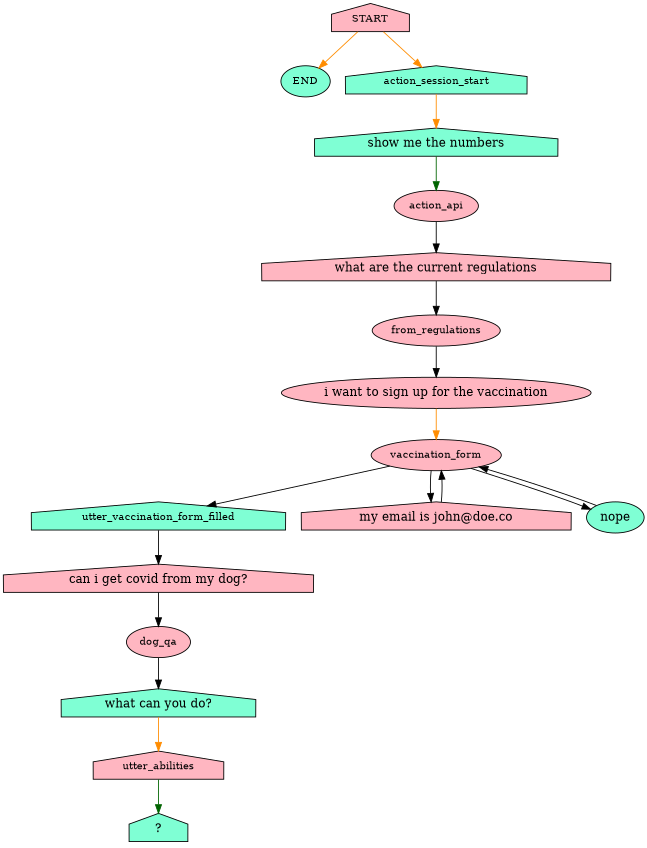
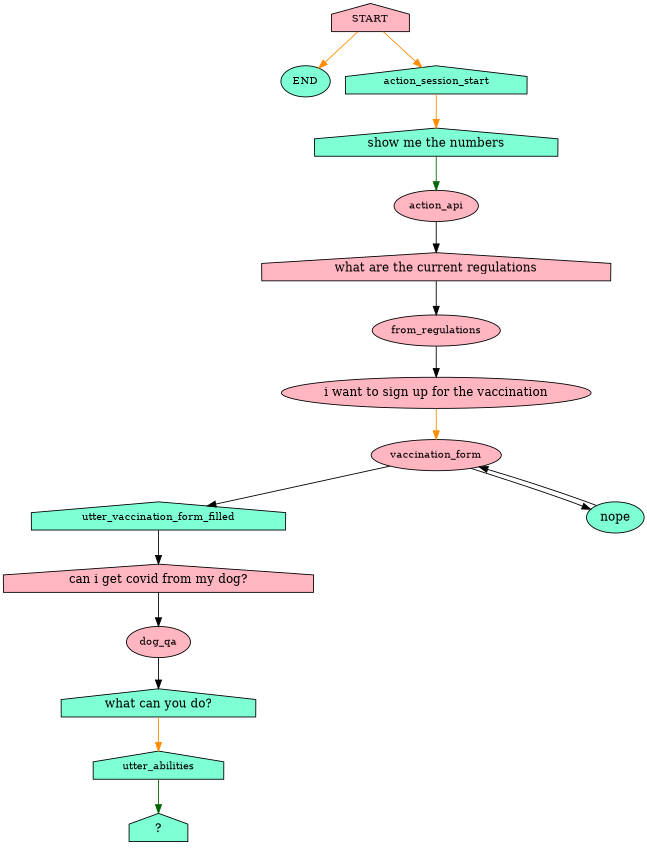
(436, 517) -> none
(158, 767) -> (158, 767)
